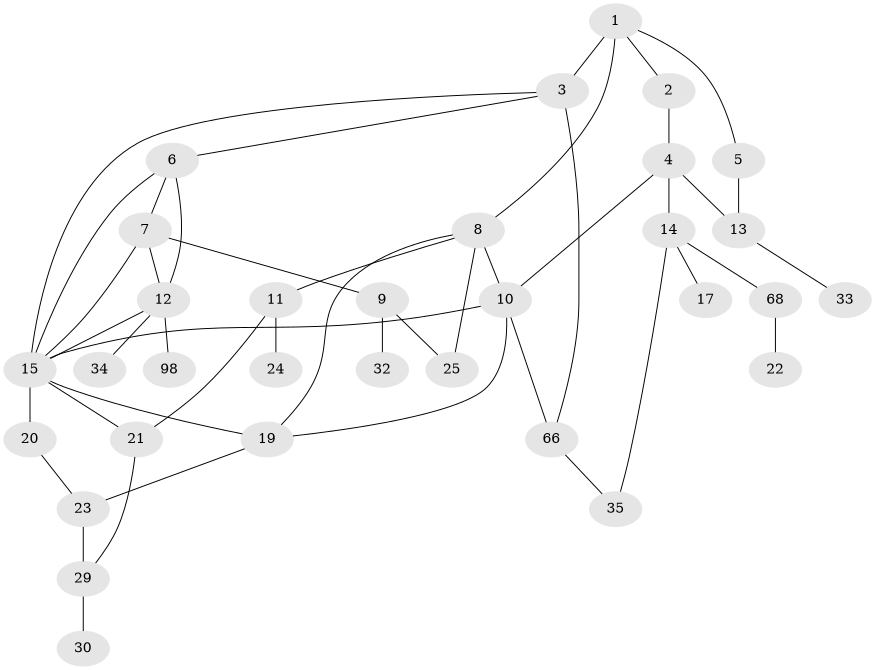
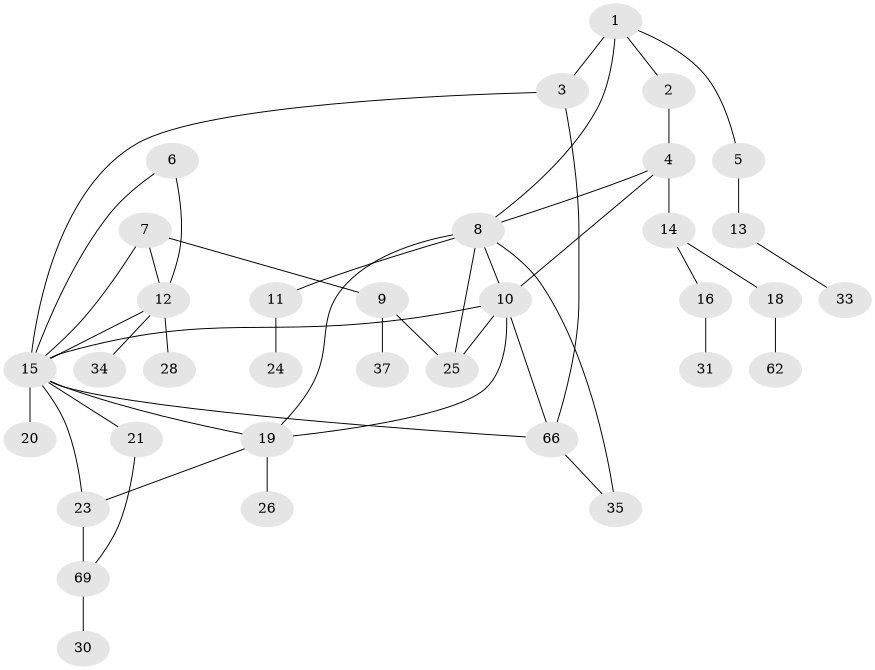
(367, 126) -> none
(704, 195) -> (571, 199)
(159, 196) -> none
(706, 300) -> (706, 300)
(775, 300) -> (775, 300)
none -> (479, 335)
(169, 370) -> (169, 370)
(382, 370) -> (382, 370)
(646, 370) -> (580, 362)
none -> (706, 370)
(775, 370) -> (775, 370)
(215, 377) -> none
none -> (274, 417)
(57, 474) -> (70, 436)
none -> (267, 509)
(83, 579) -> (83, 579)
